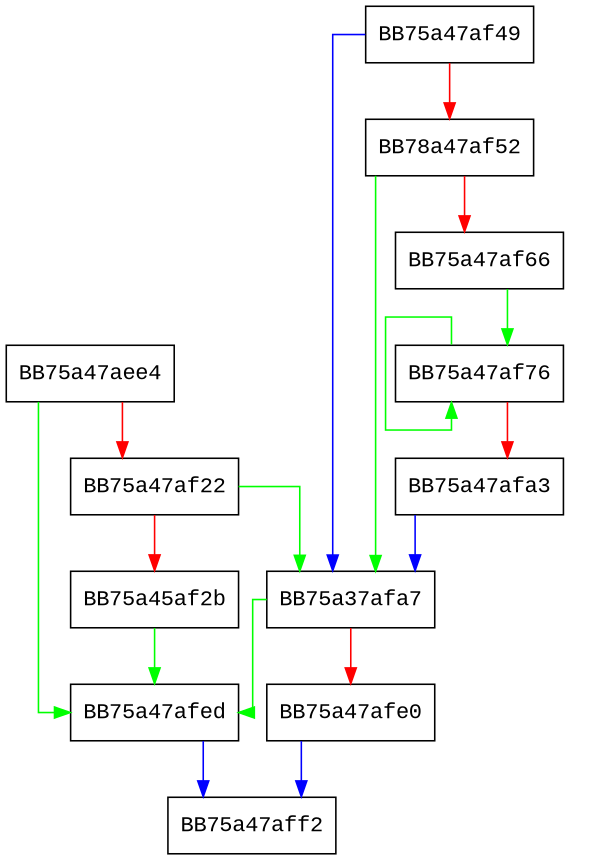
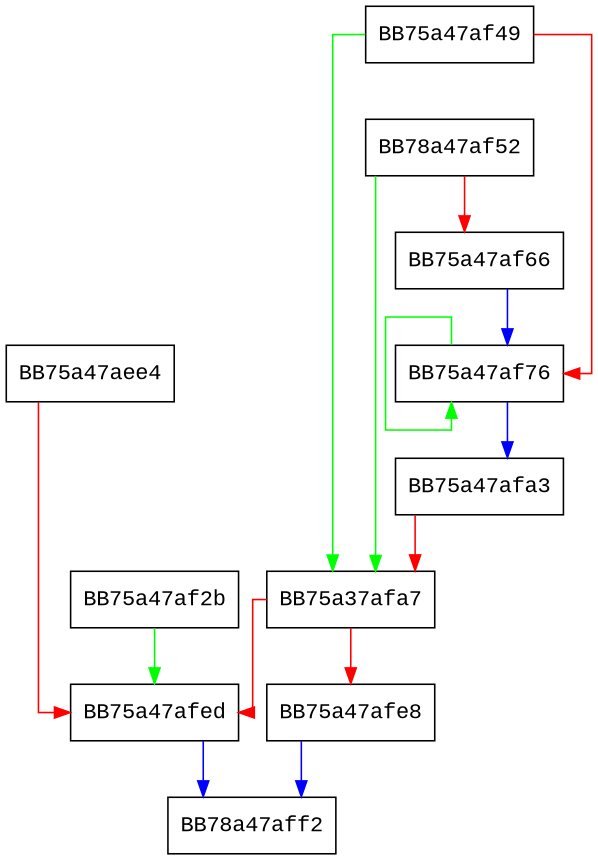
(450, 83) -> (592, 181)
(333, 278) -> (333, 278)
(507, 309) -> (507, 309)
(507, 422) -> (507, 422)
(155, 487) -> none
(415, 535) -> (415, 535)
(38, 565) -> (38, 565)
(155, 600) -> (155, 600)
(253, 650) -> (253, 650)
(351, 713) -> (351, 713)
(252, 826) -> (252, 826)
